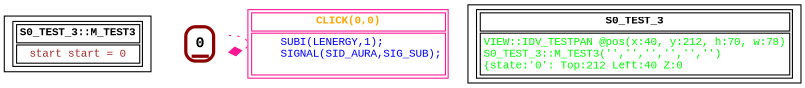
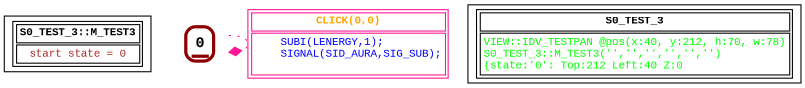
(78, 54) -> (78, 54)
